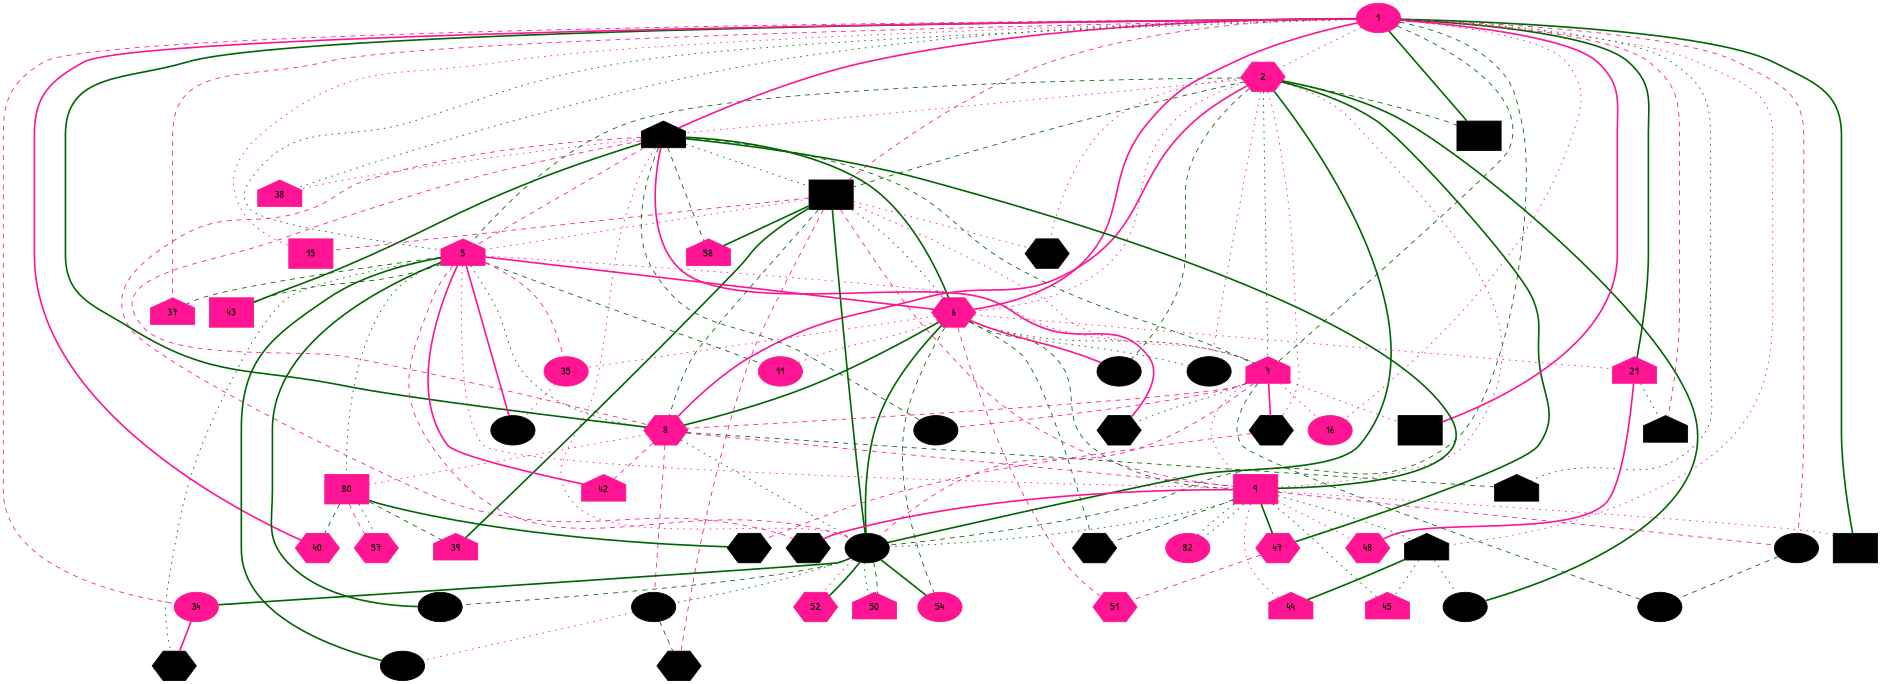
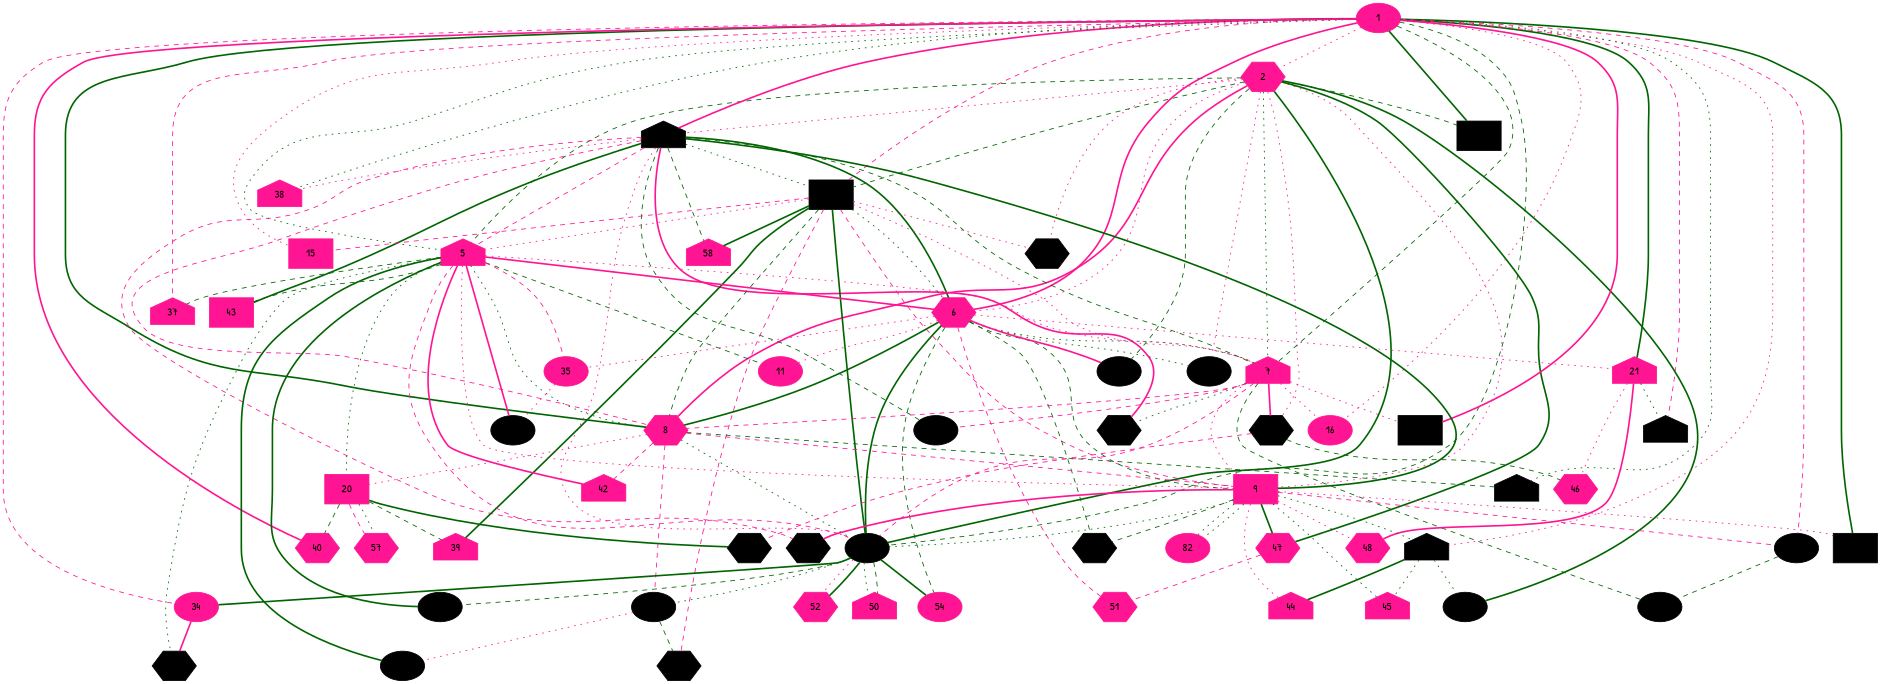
(347, 489) -> (347, 489)
none -> (1576, 489)
